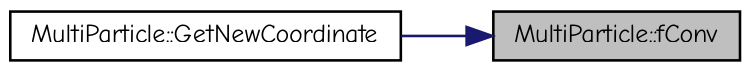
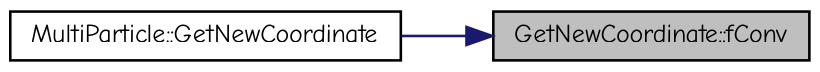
(617, 36) -> (651, 36)
